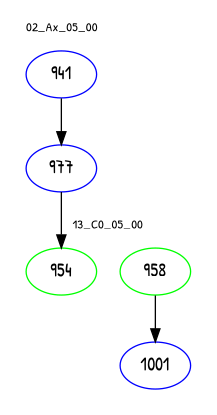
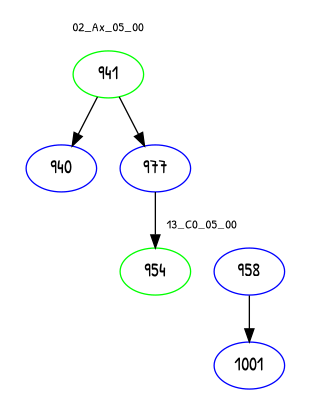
(61, 74) -> (108, 74)
none -> (61, 168)
(155, 272) -> (249, 272)
